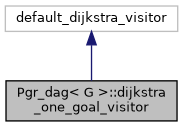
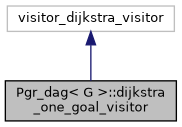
(92, 19) -> (91, 19)
